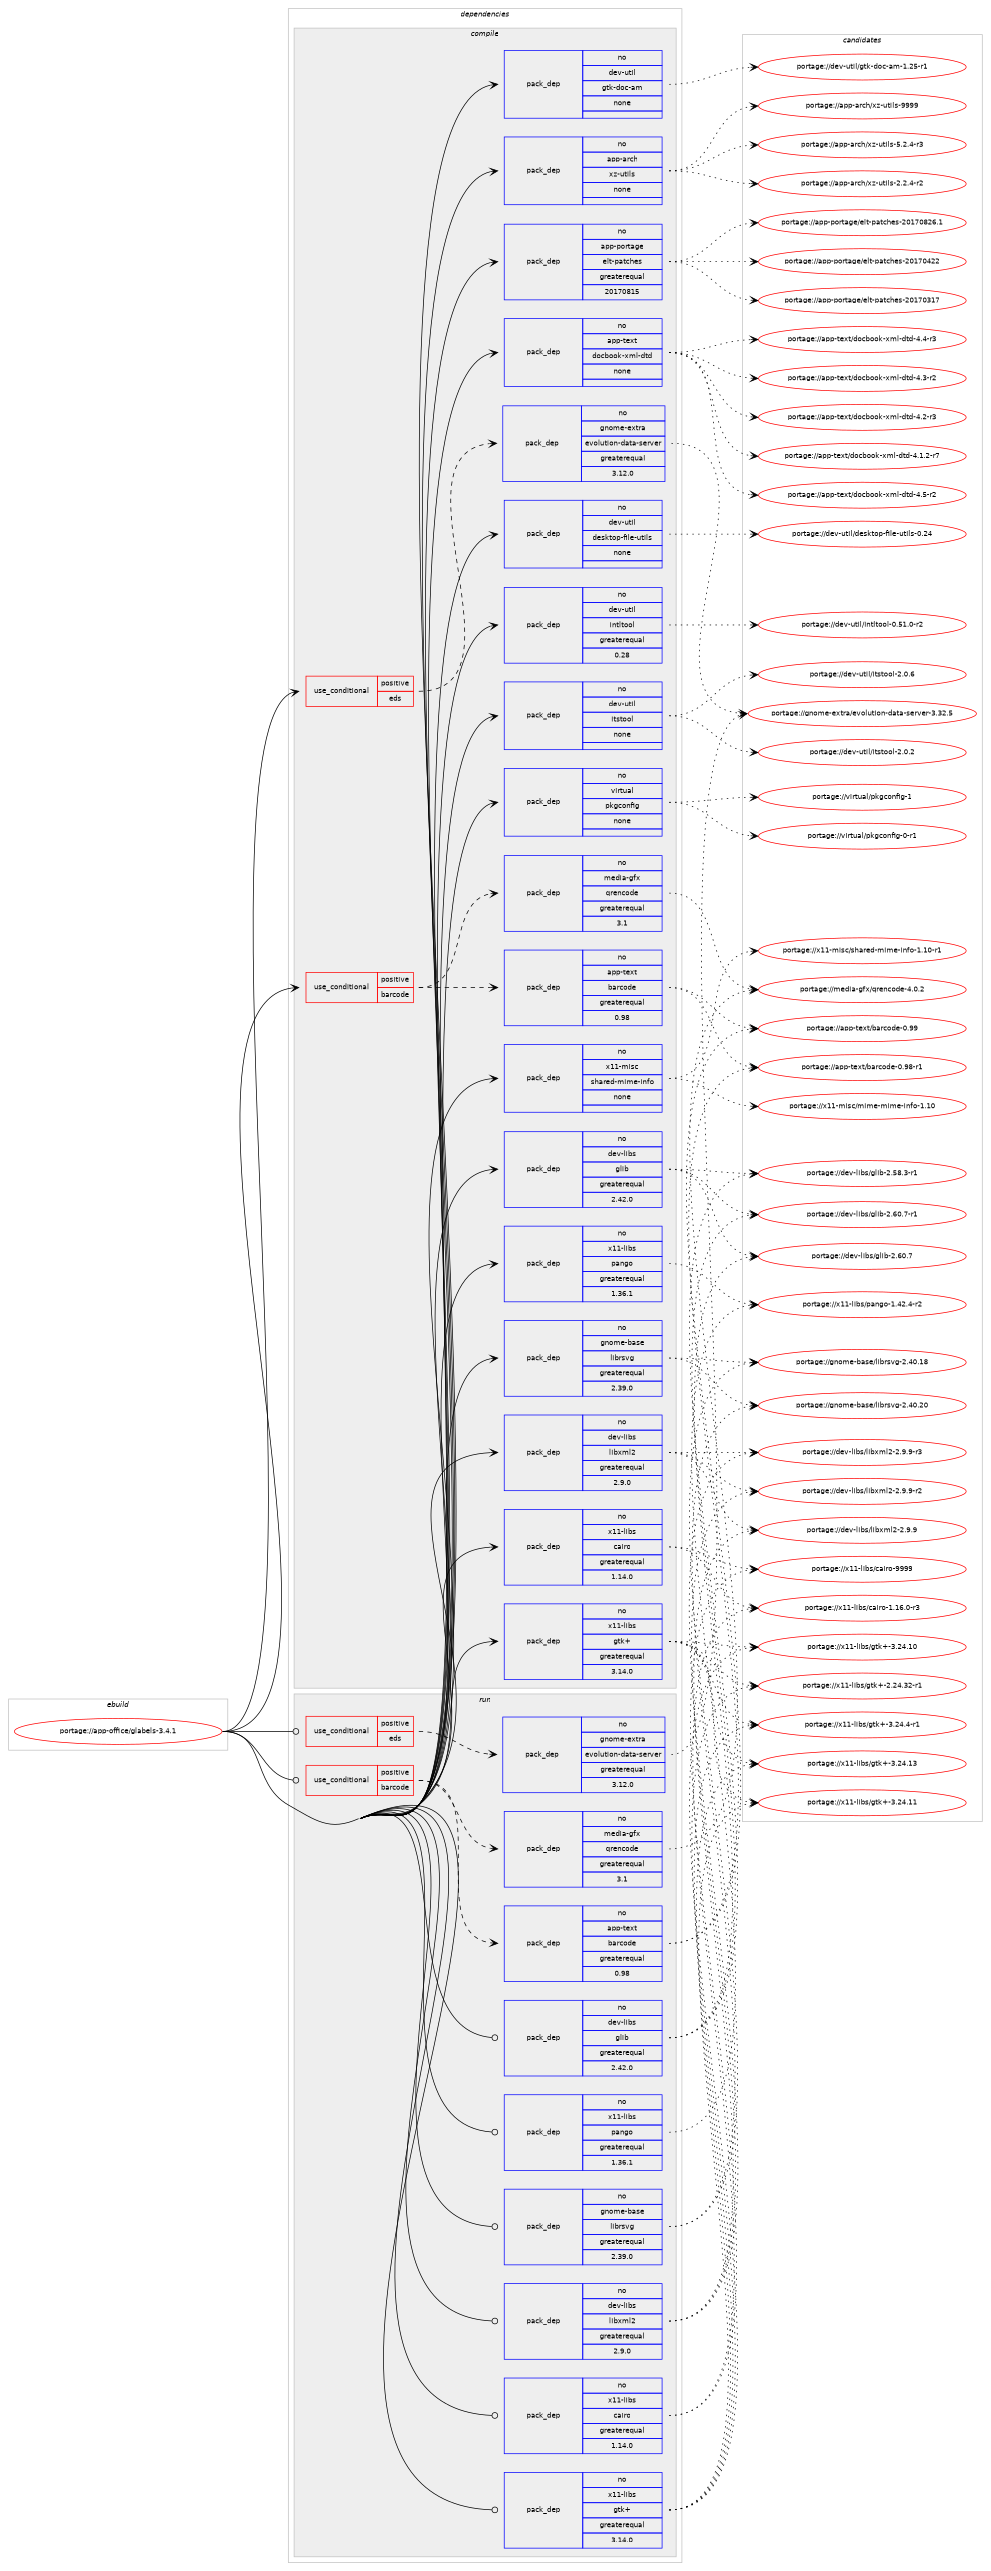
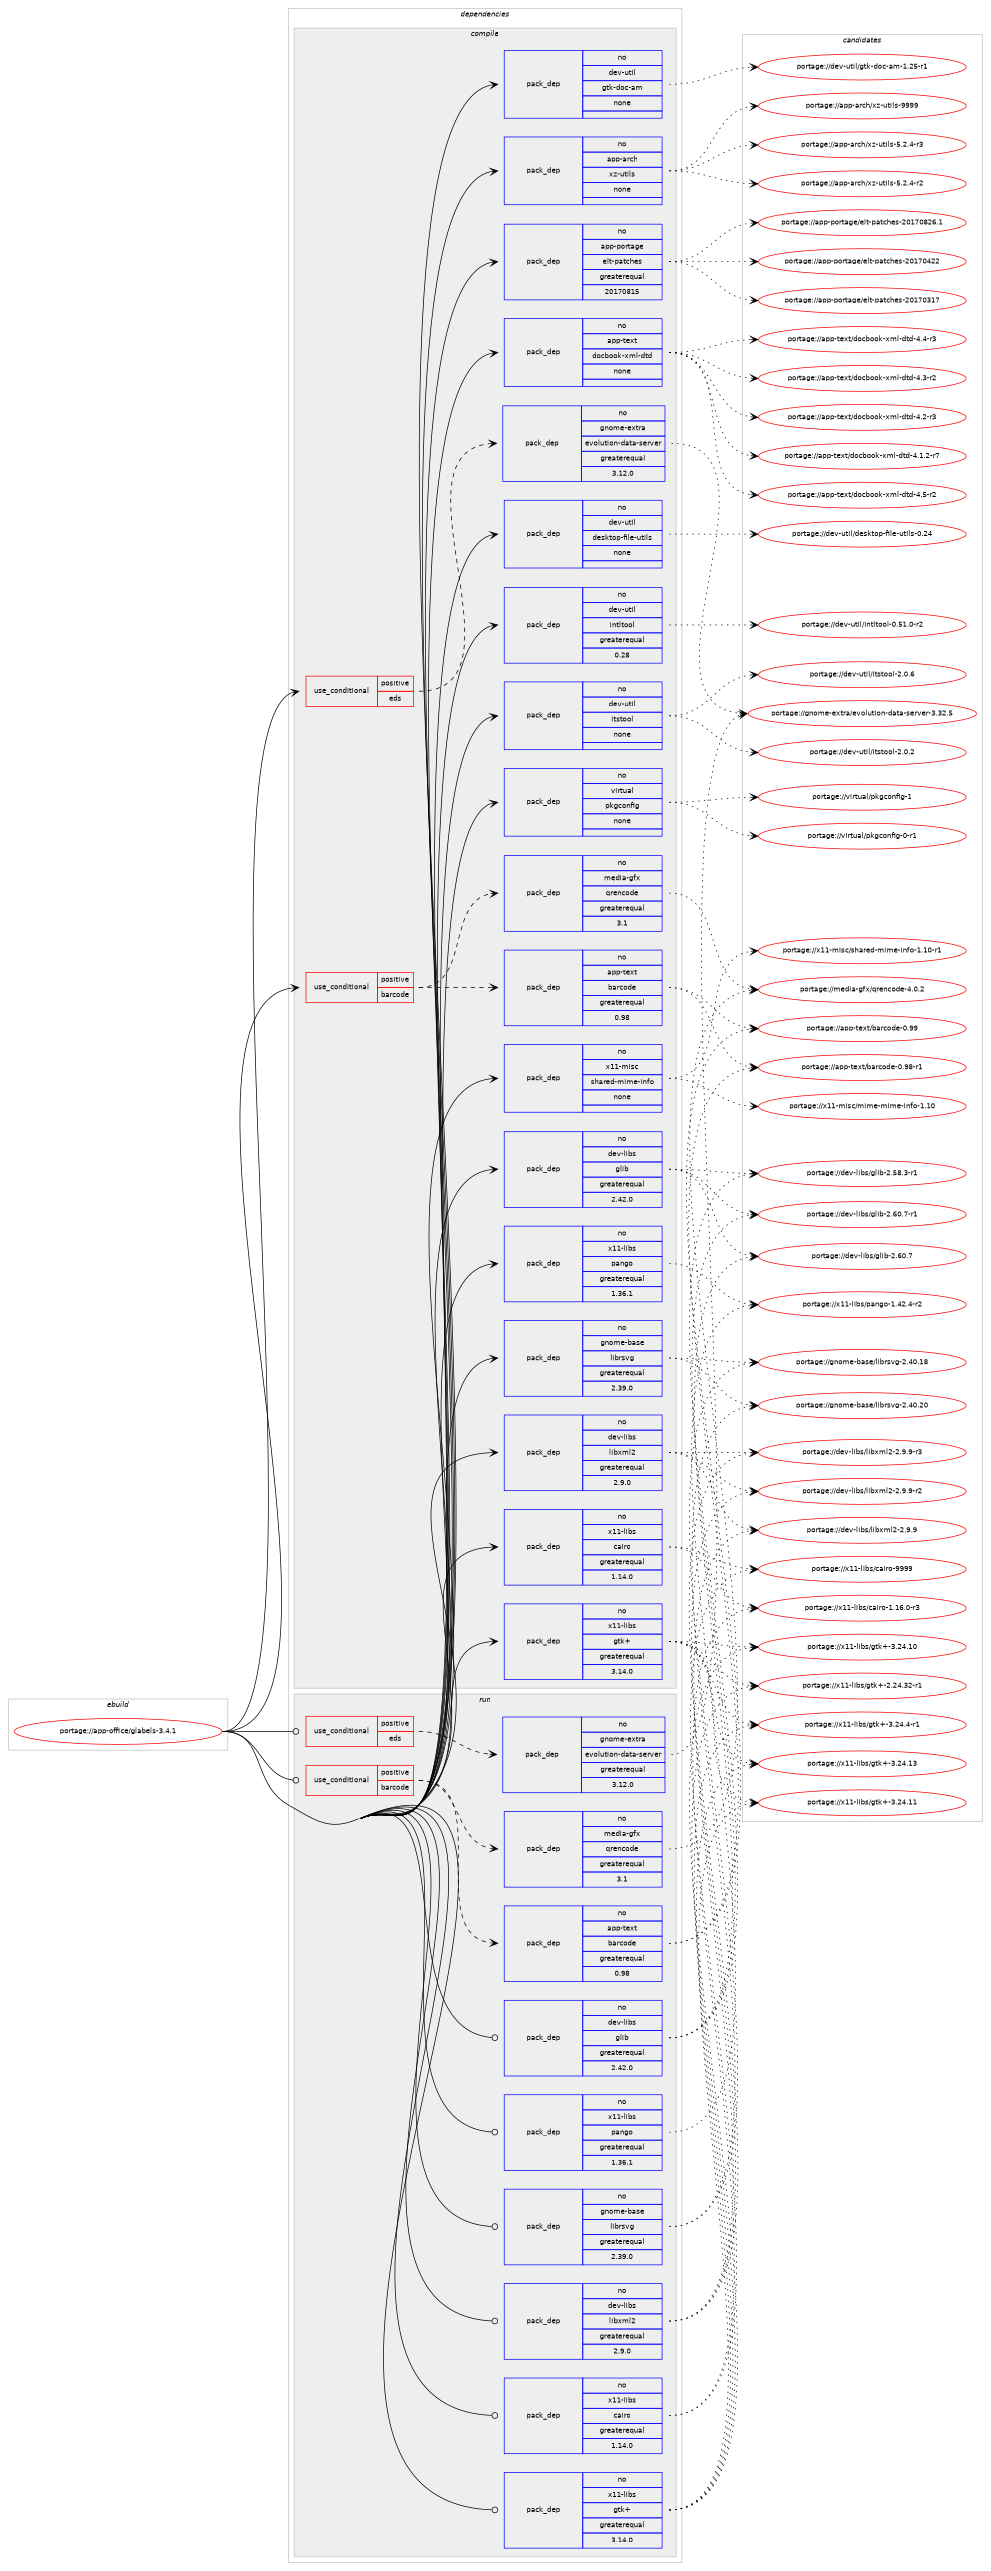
(862, 184) -> (862, 184)
